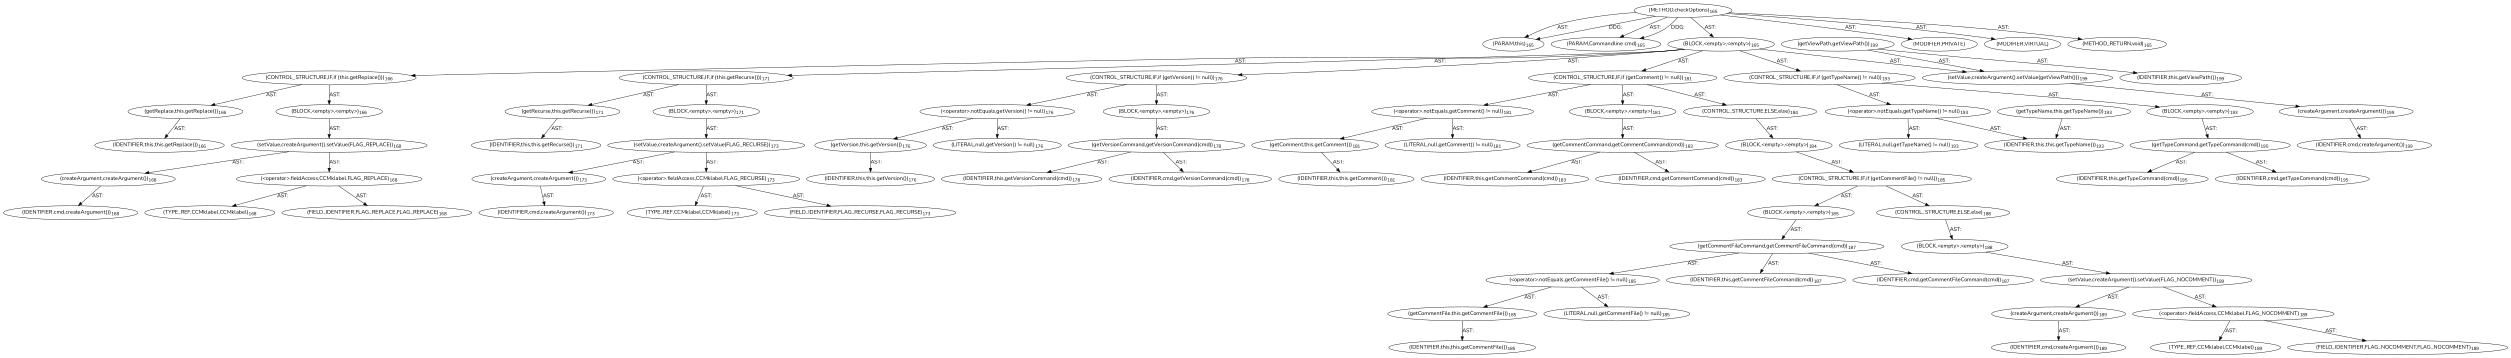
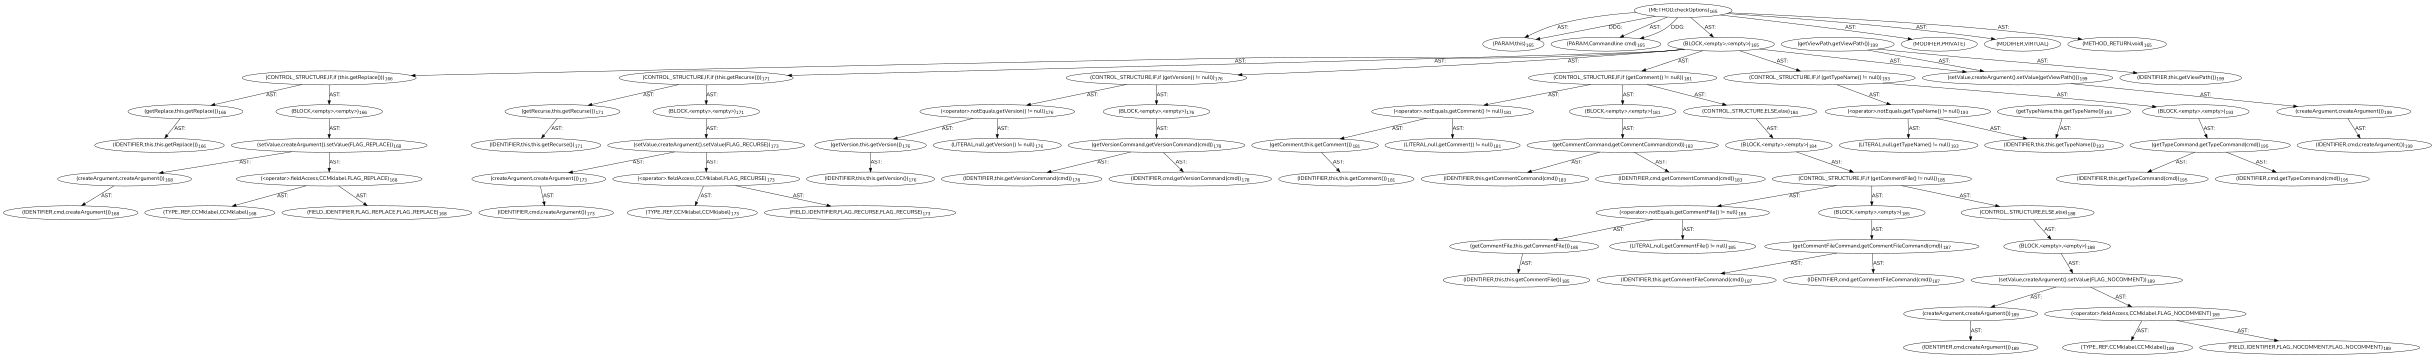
(1676, 263) -> (1779, 196)
